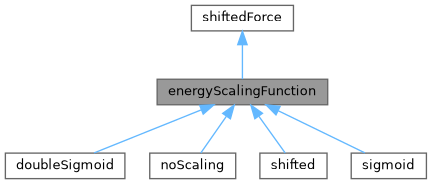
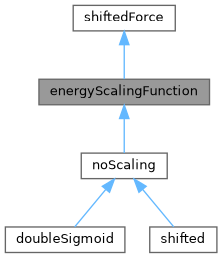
(148, 131) -> (90, 208)
(272, 135) -> (158, 208)
(389, 166) -> none
